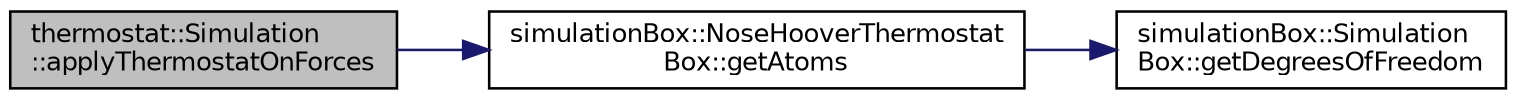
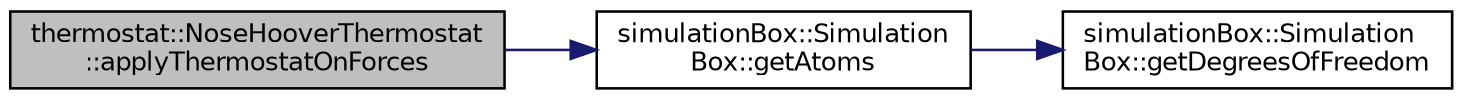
(204, 50) -> (257, 50)
(757, 50) -> (784, 50)
